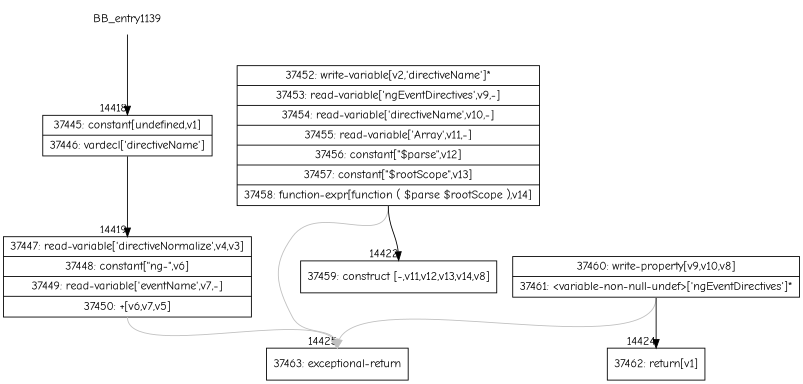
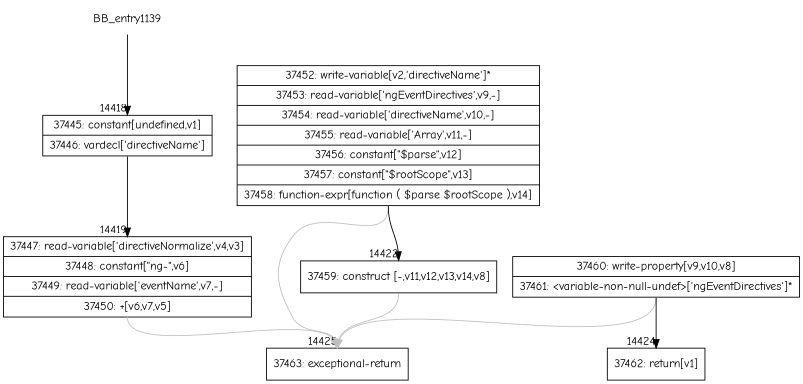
none -> (380, 317)
